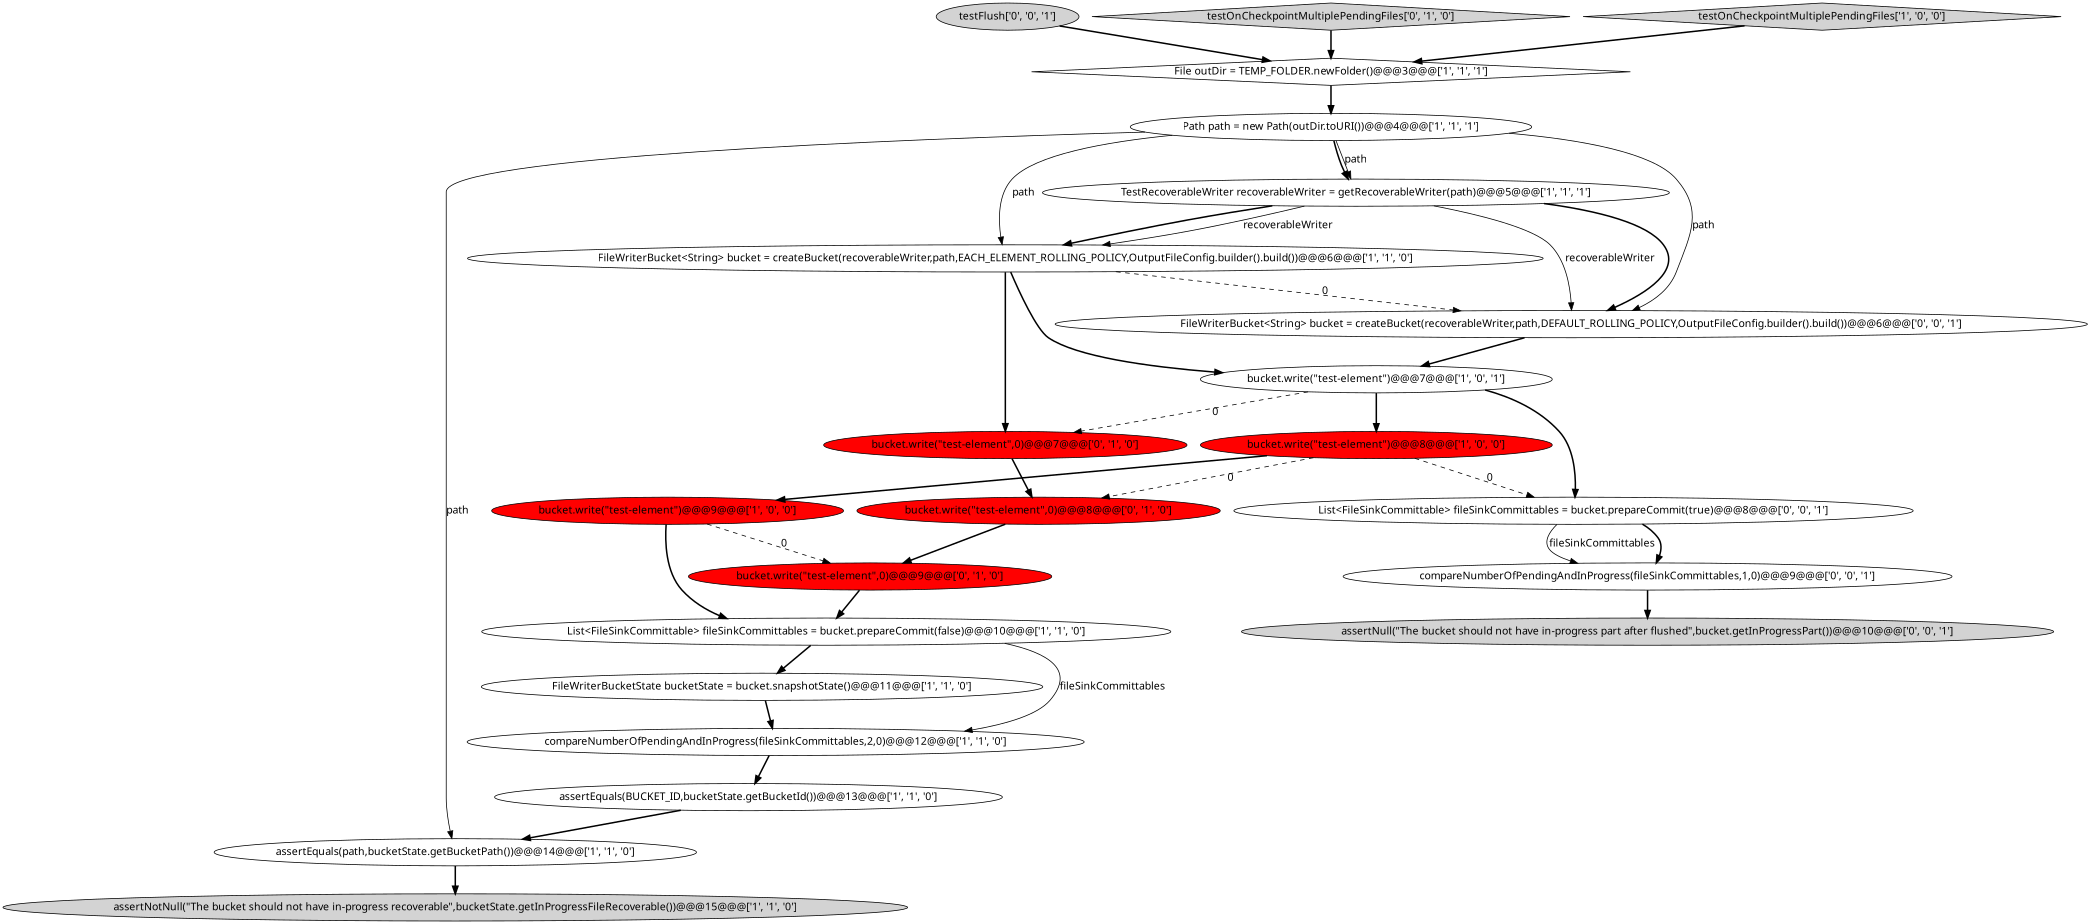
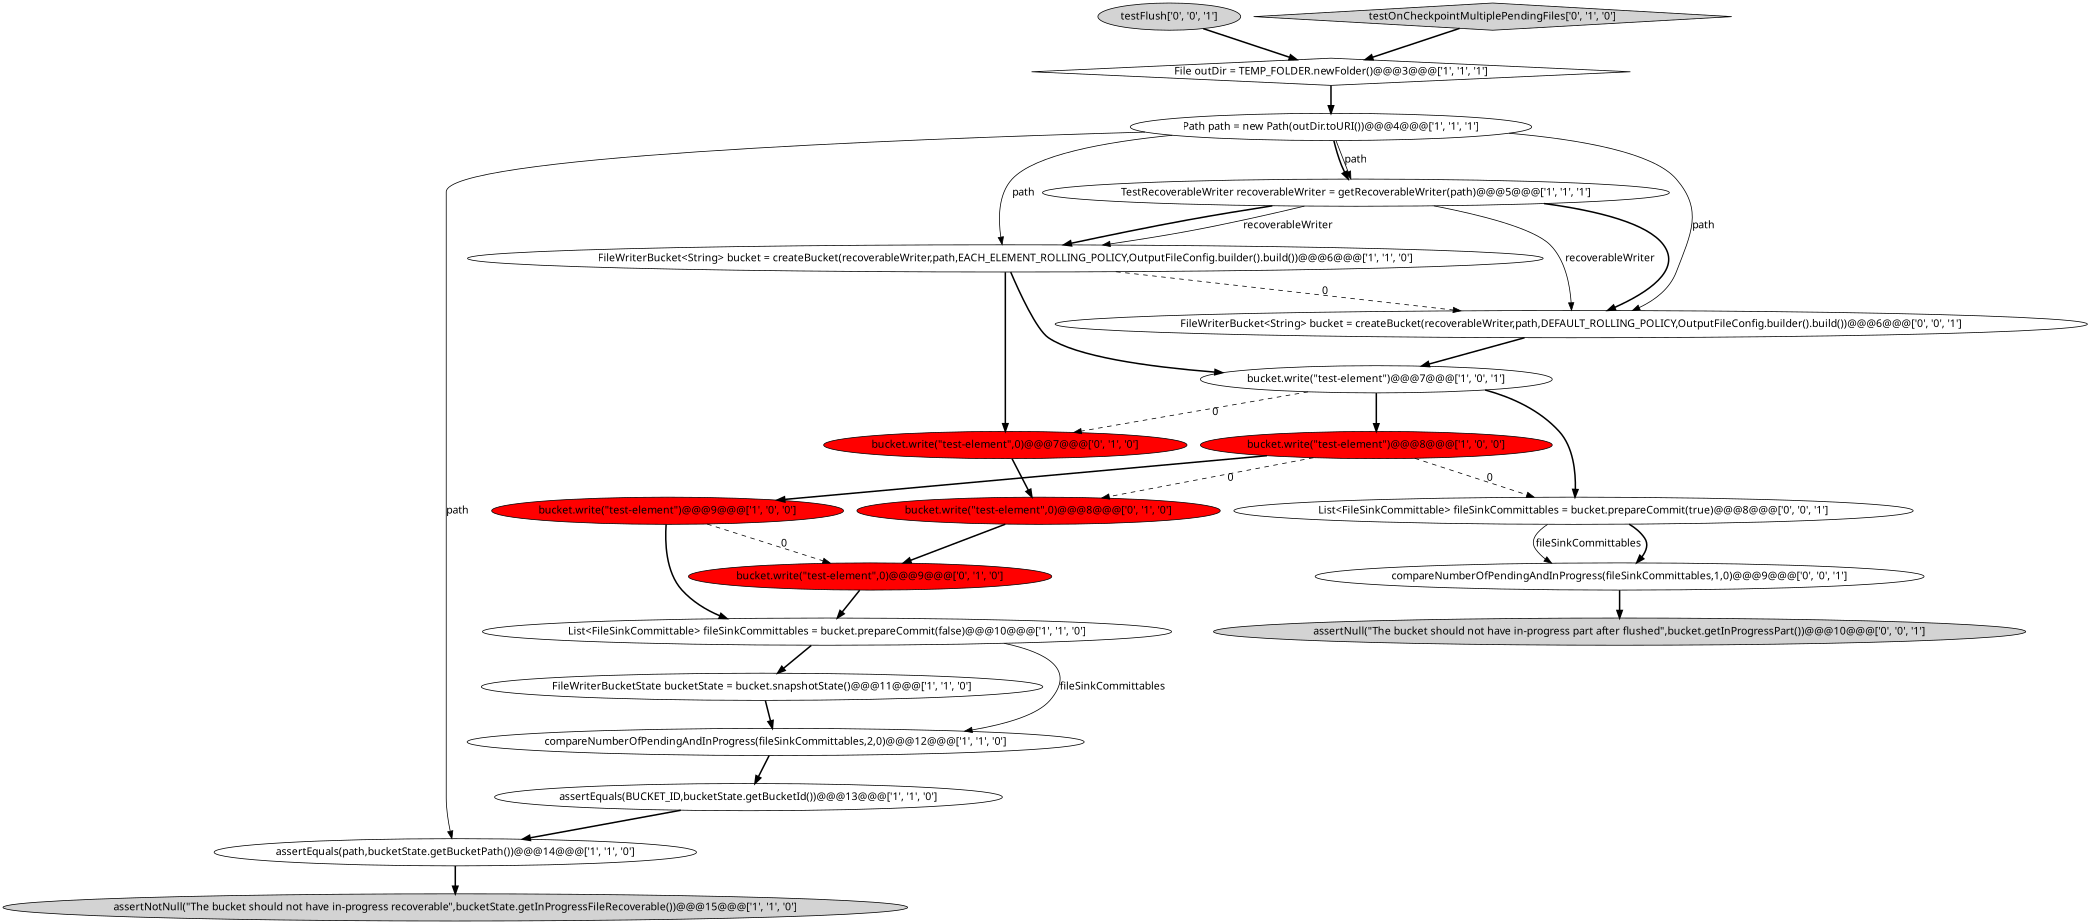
(1822, 17) -> none
